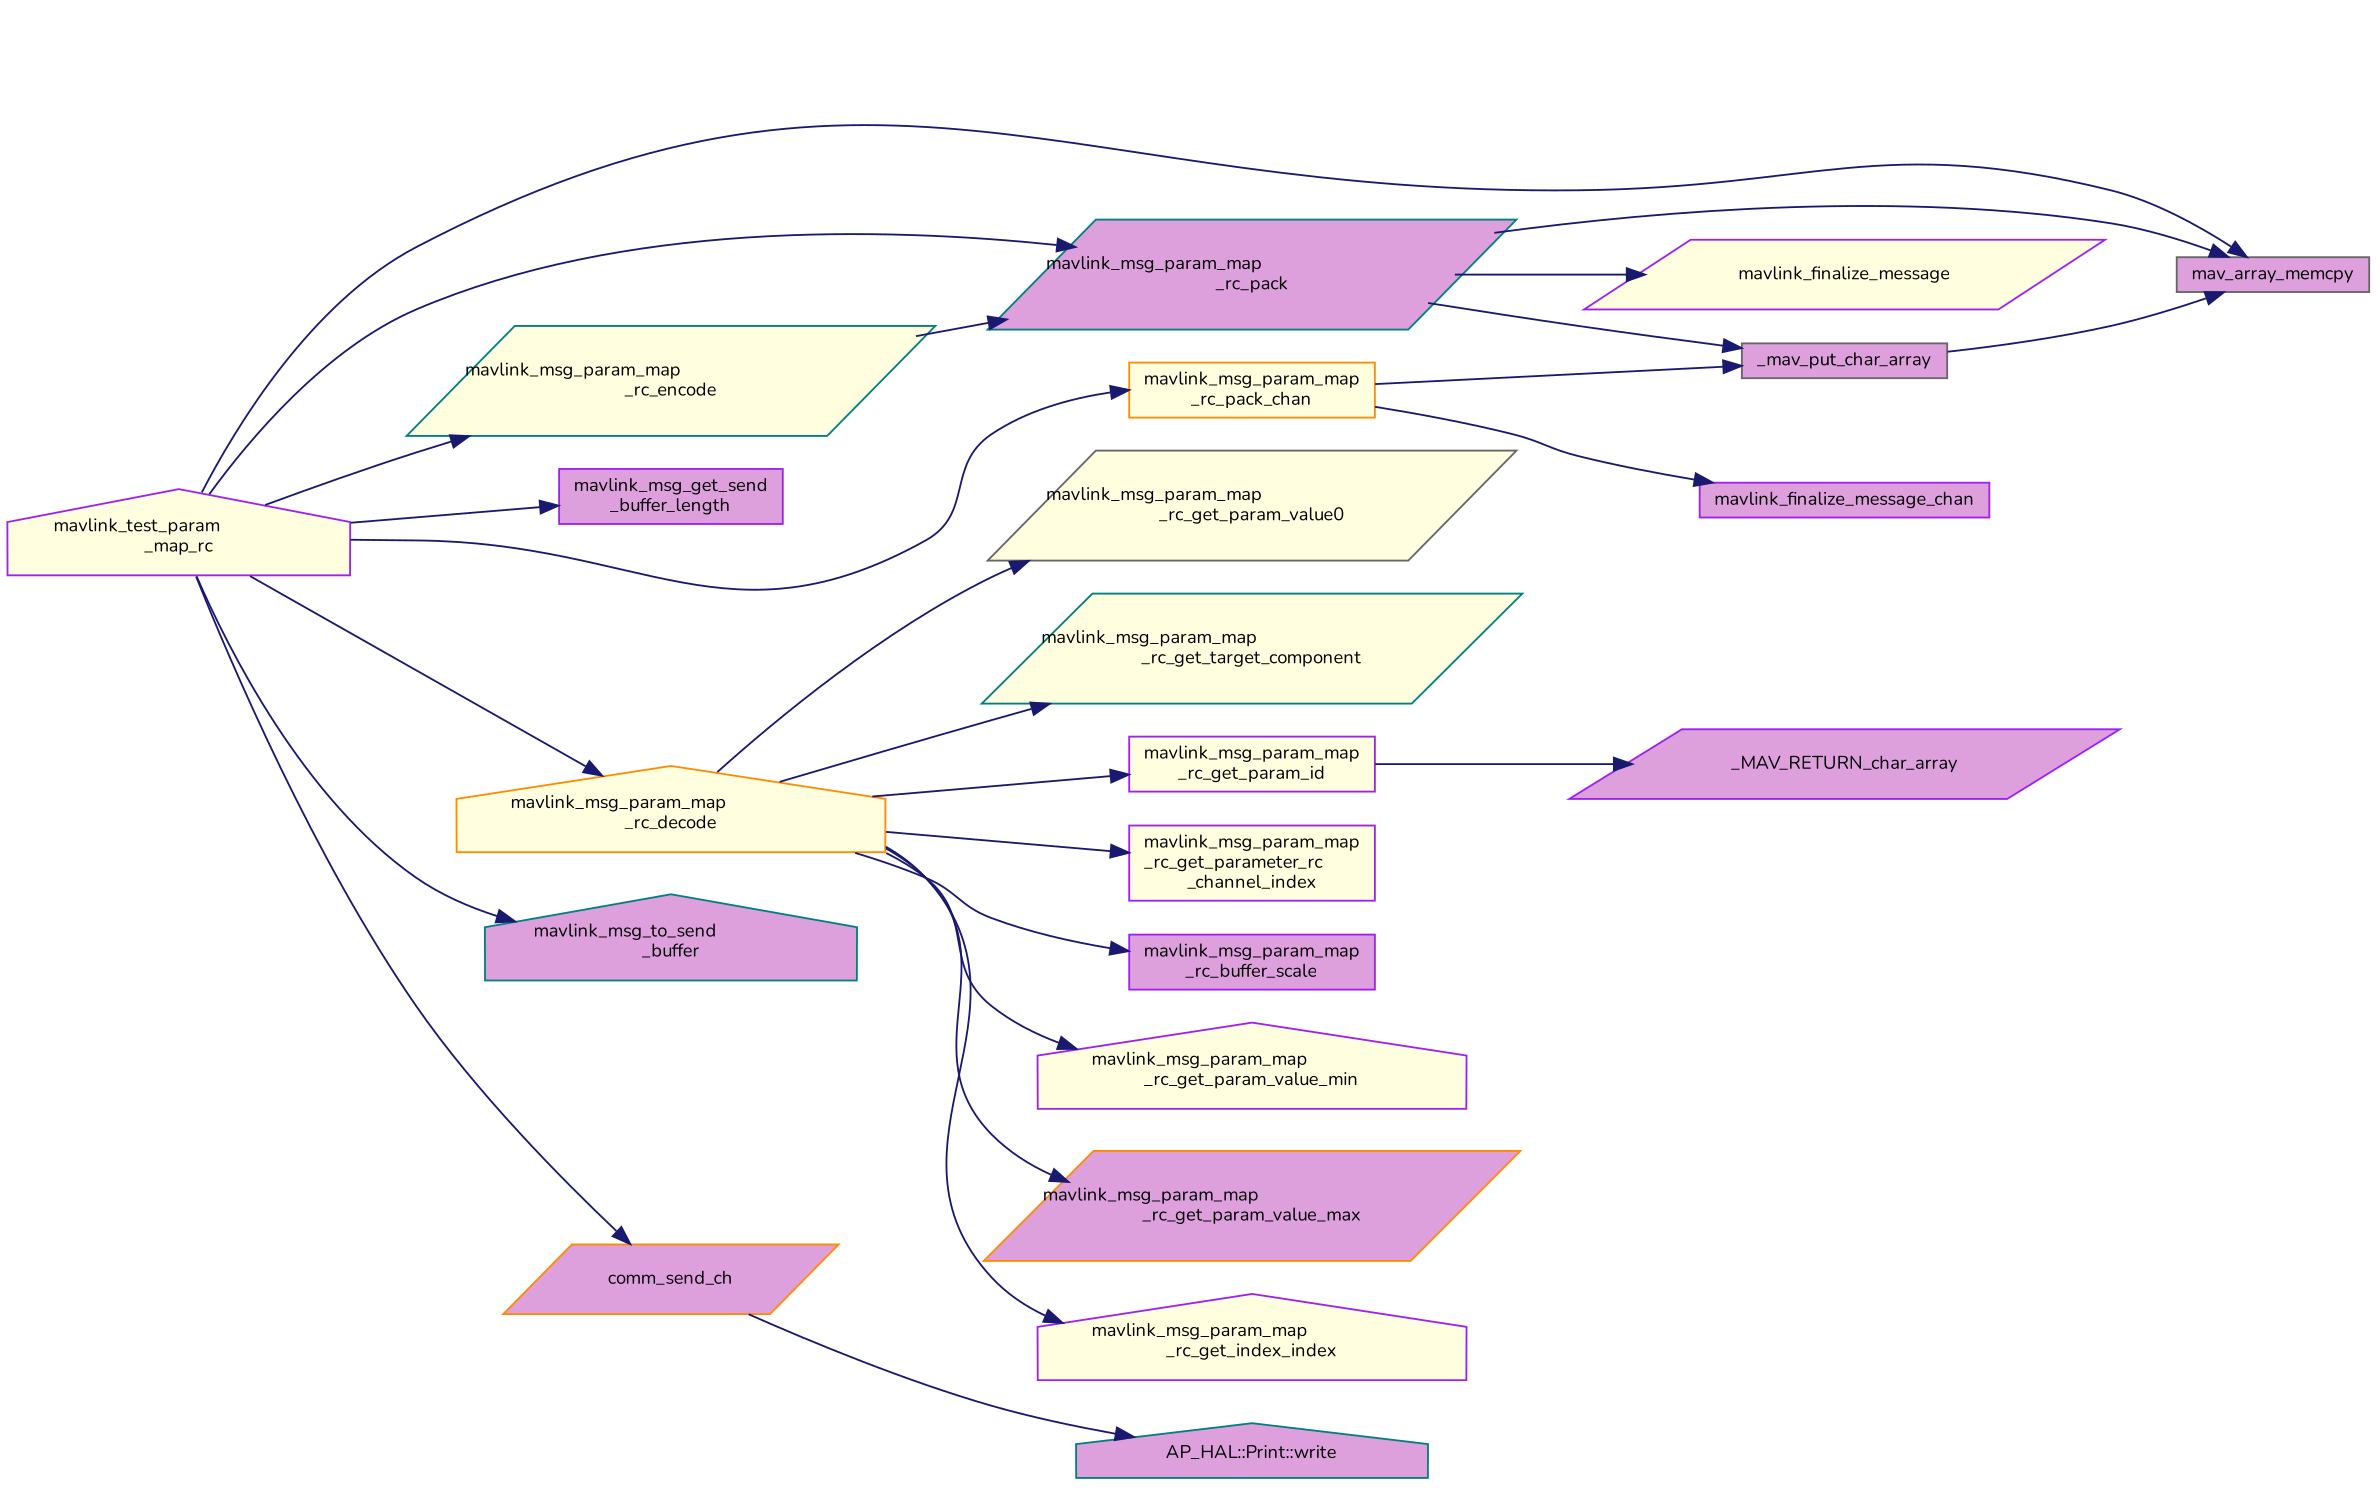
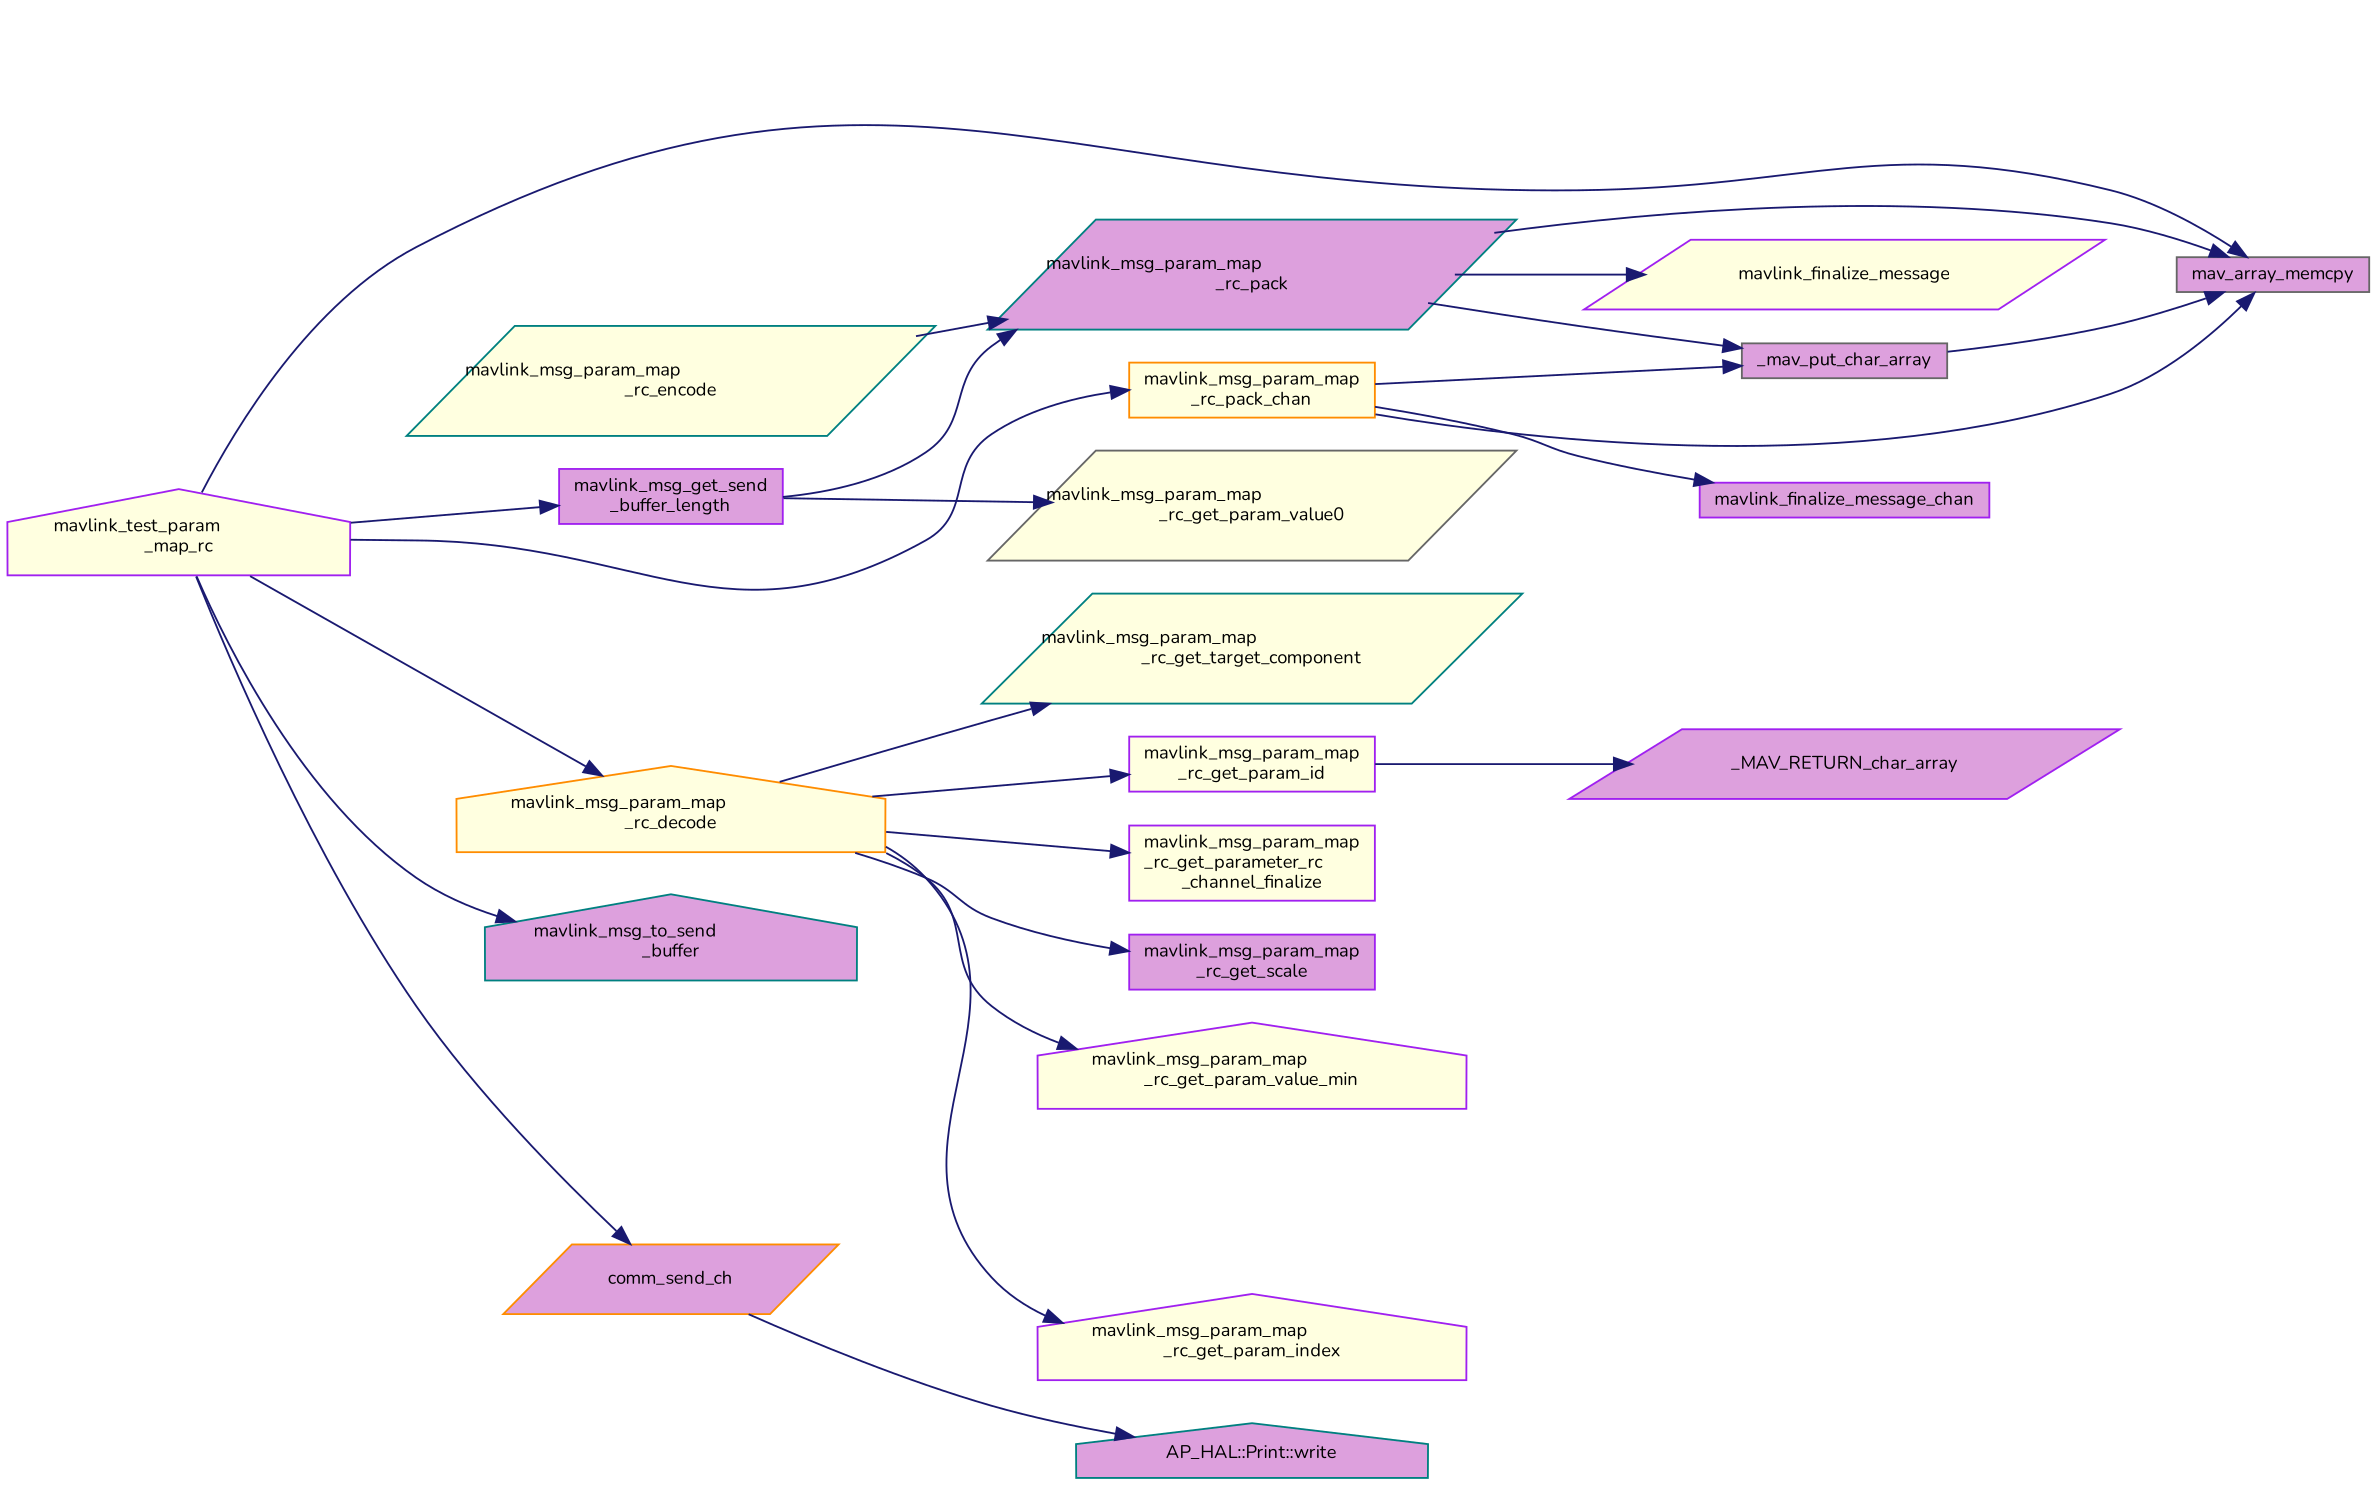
(593, 257) -> (921, 456)
none -> (1824, 443)
(358, 472) -> none
(857, 659) -> (909, 500)
(1252, 863) -> (1252, 863)
(1252, 962) -> (1252, 962)
(1252, 1206) -> none
(1252, 1342) -> (1252, 1342)
